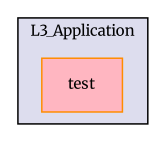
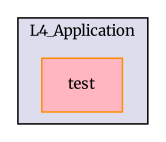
(83, 32) -> (83, 32)
